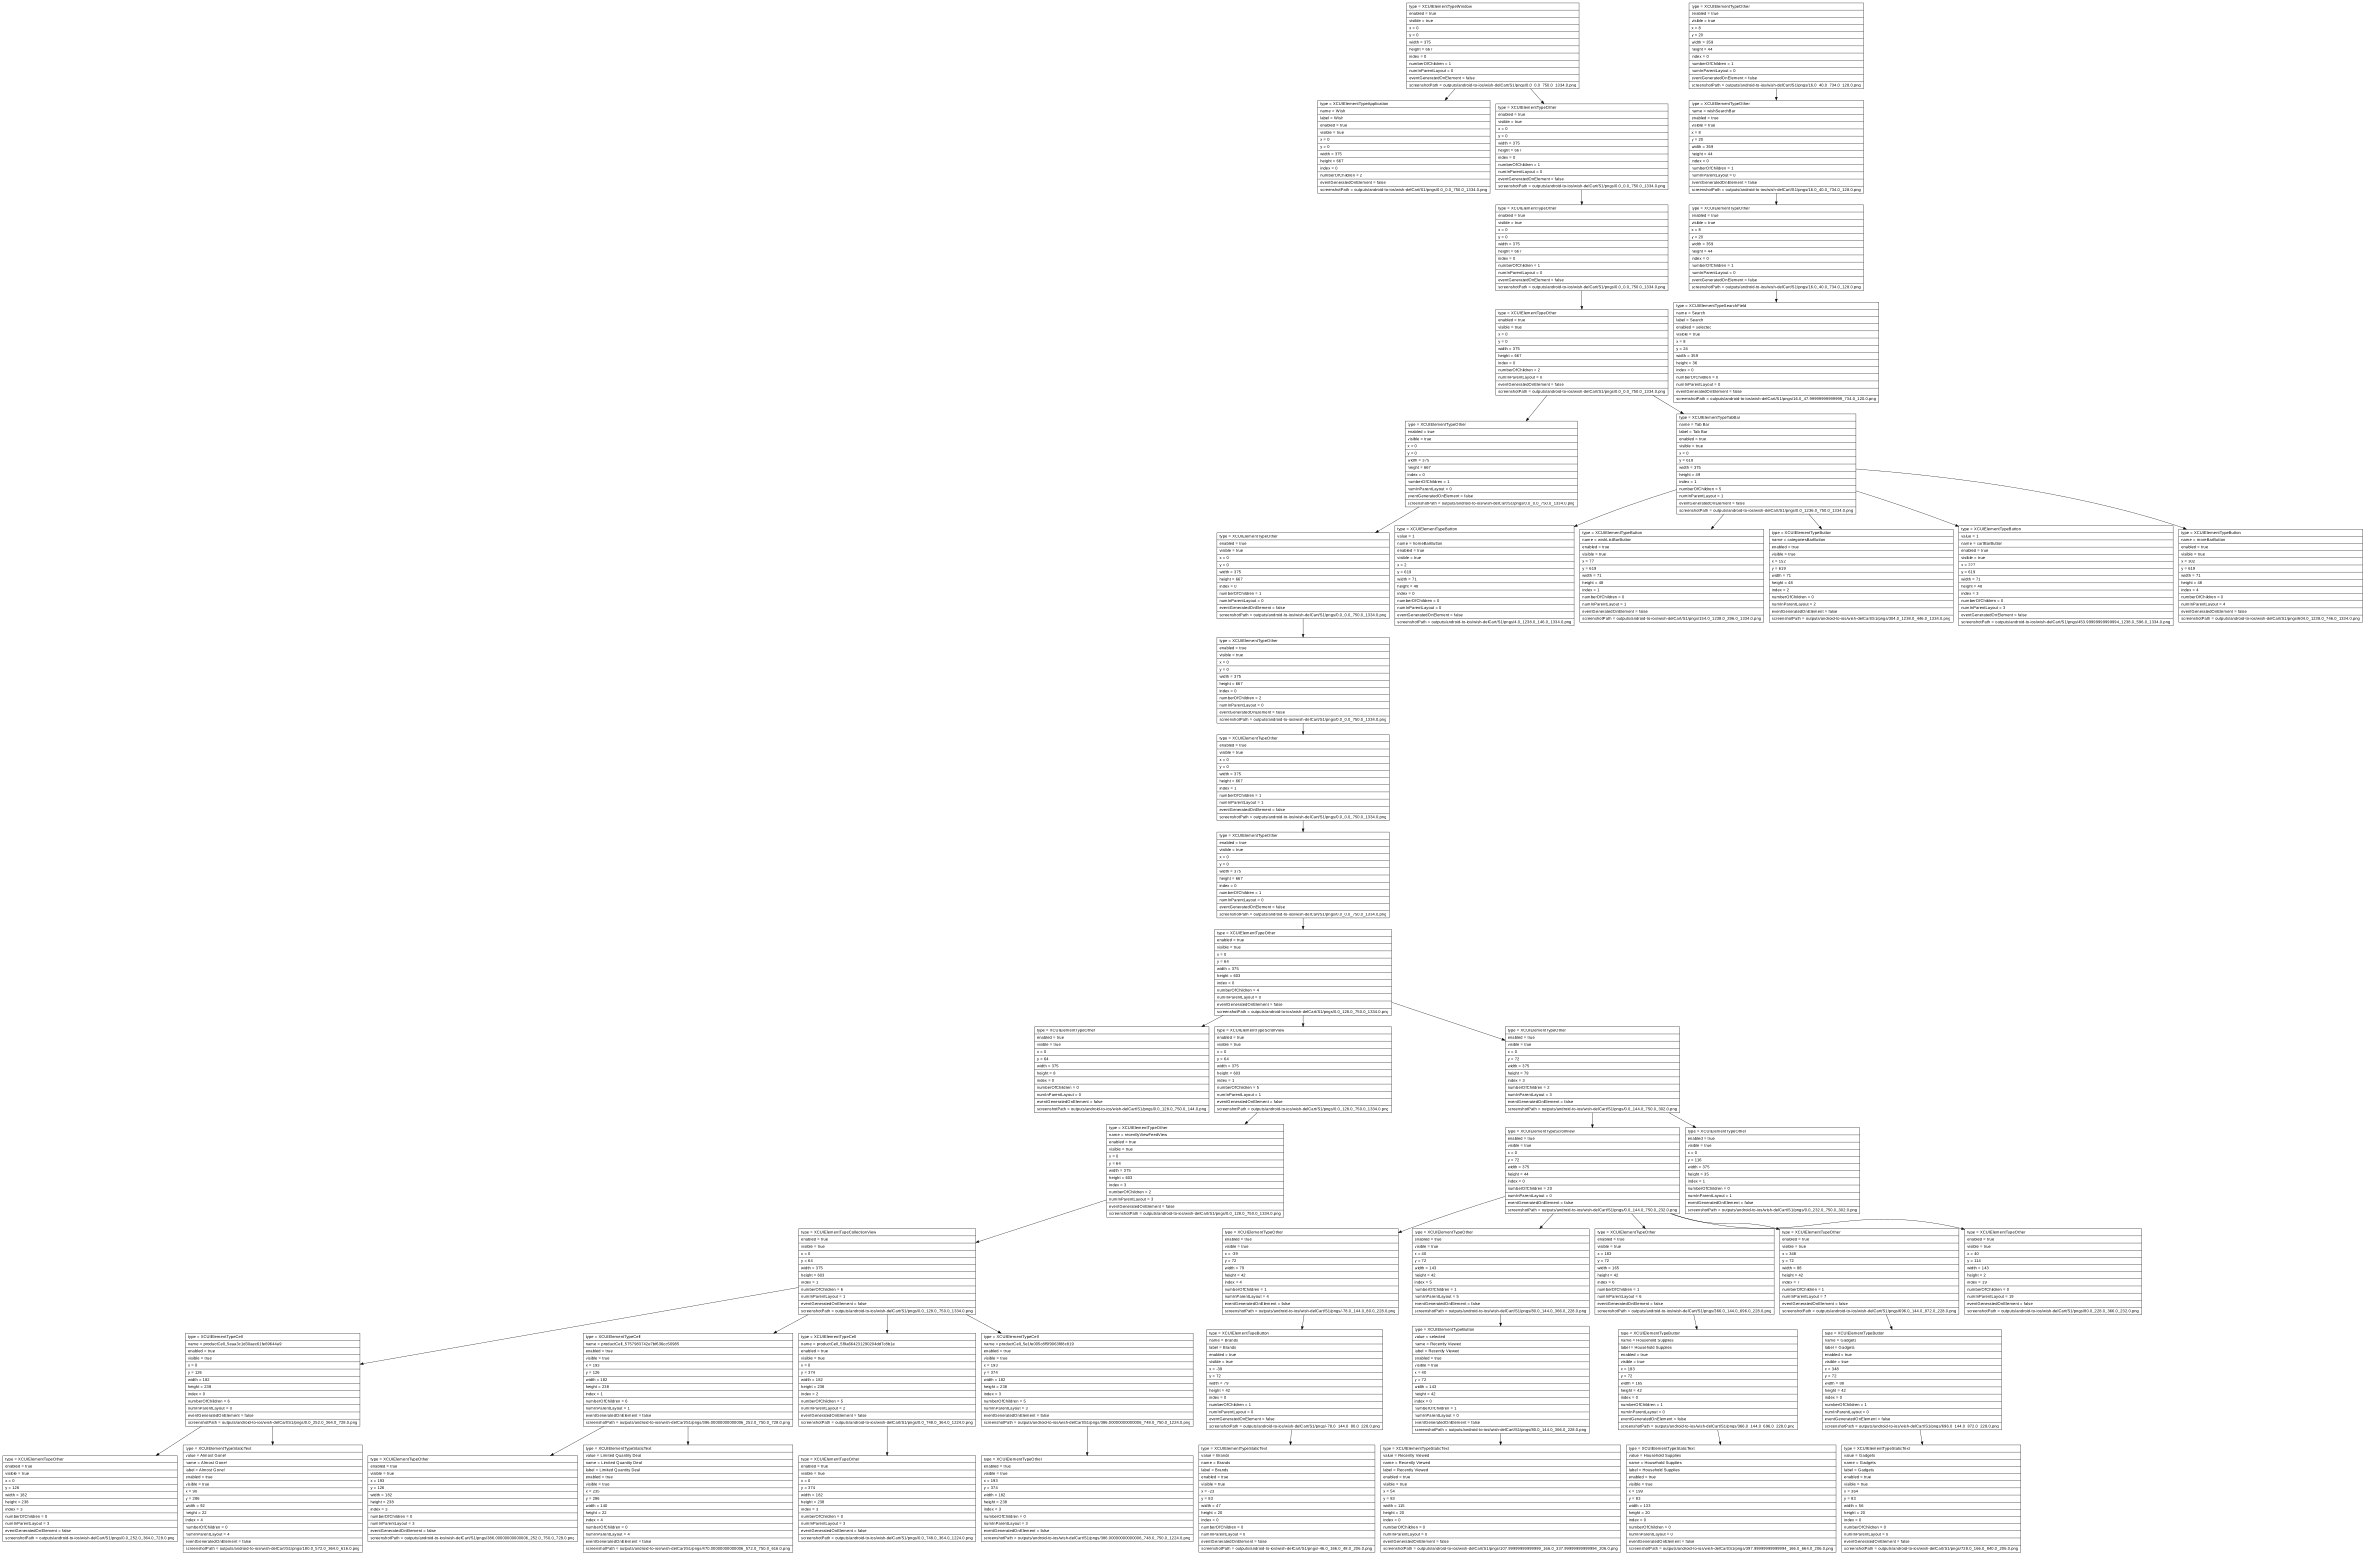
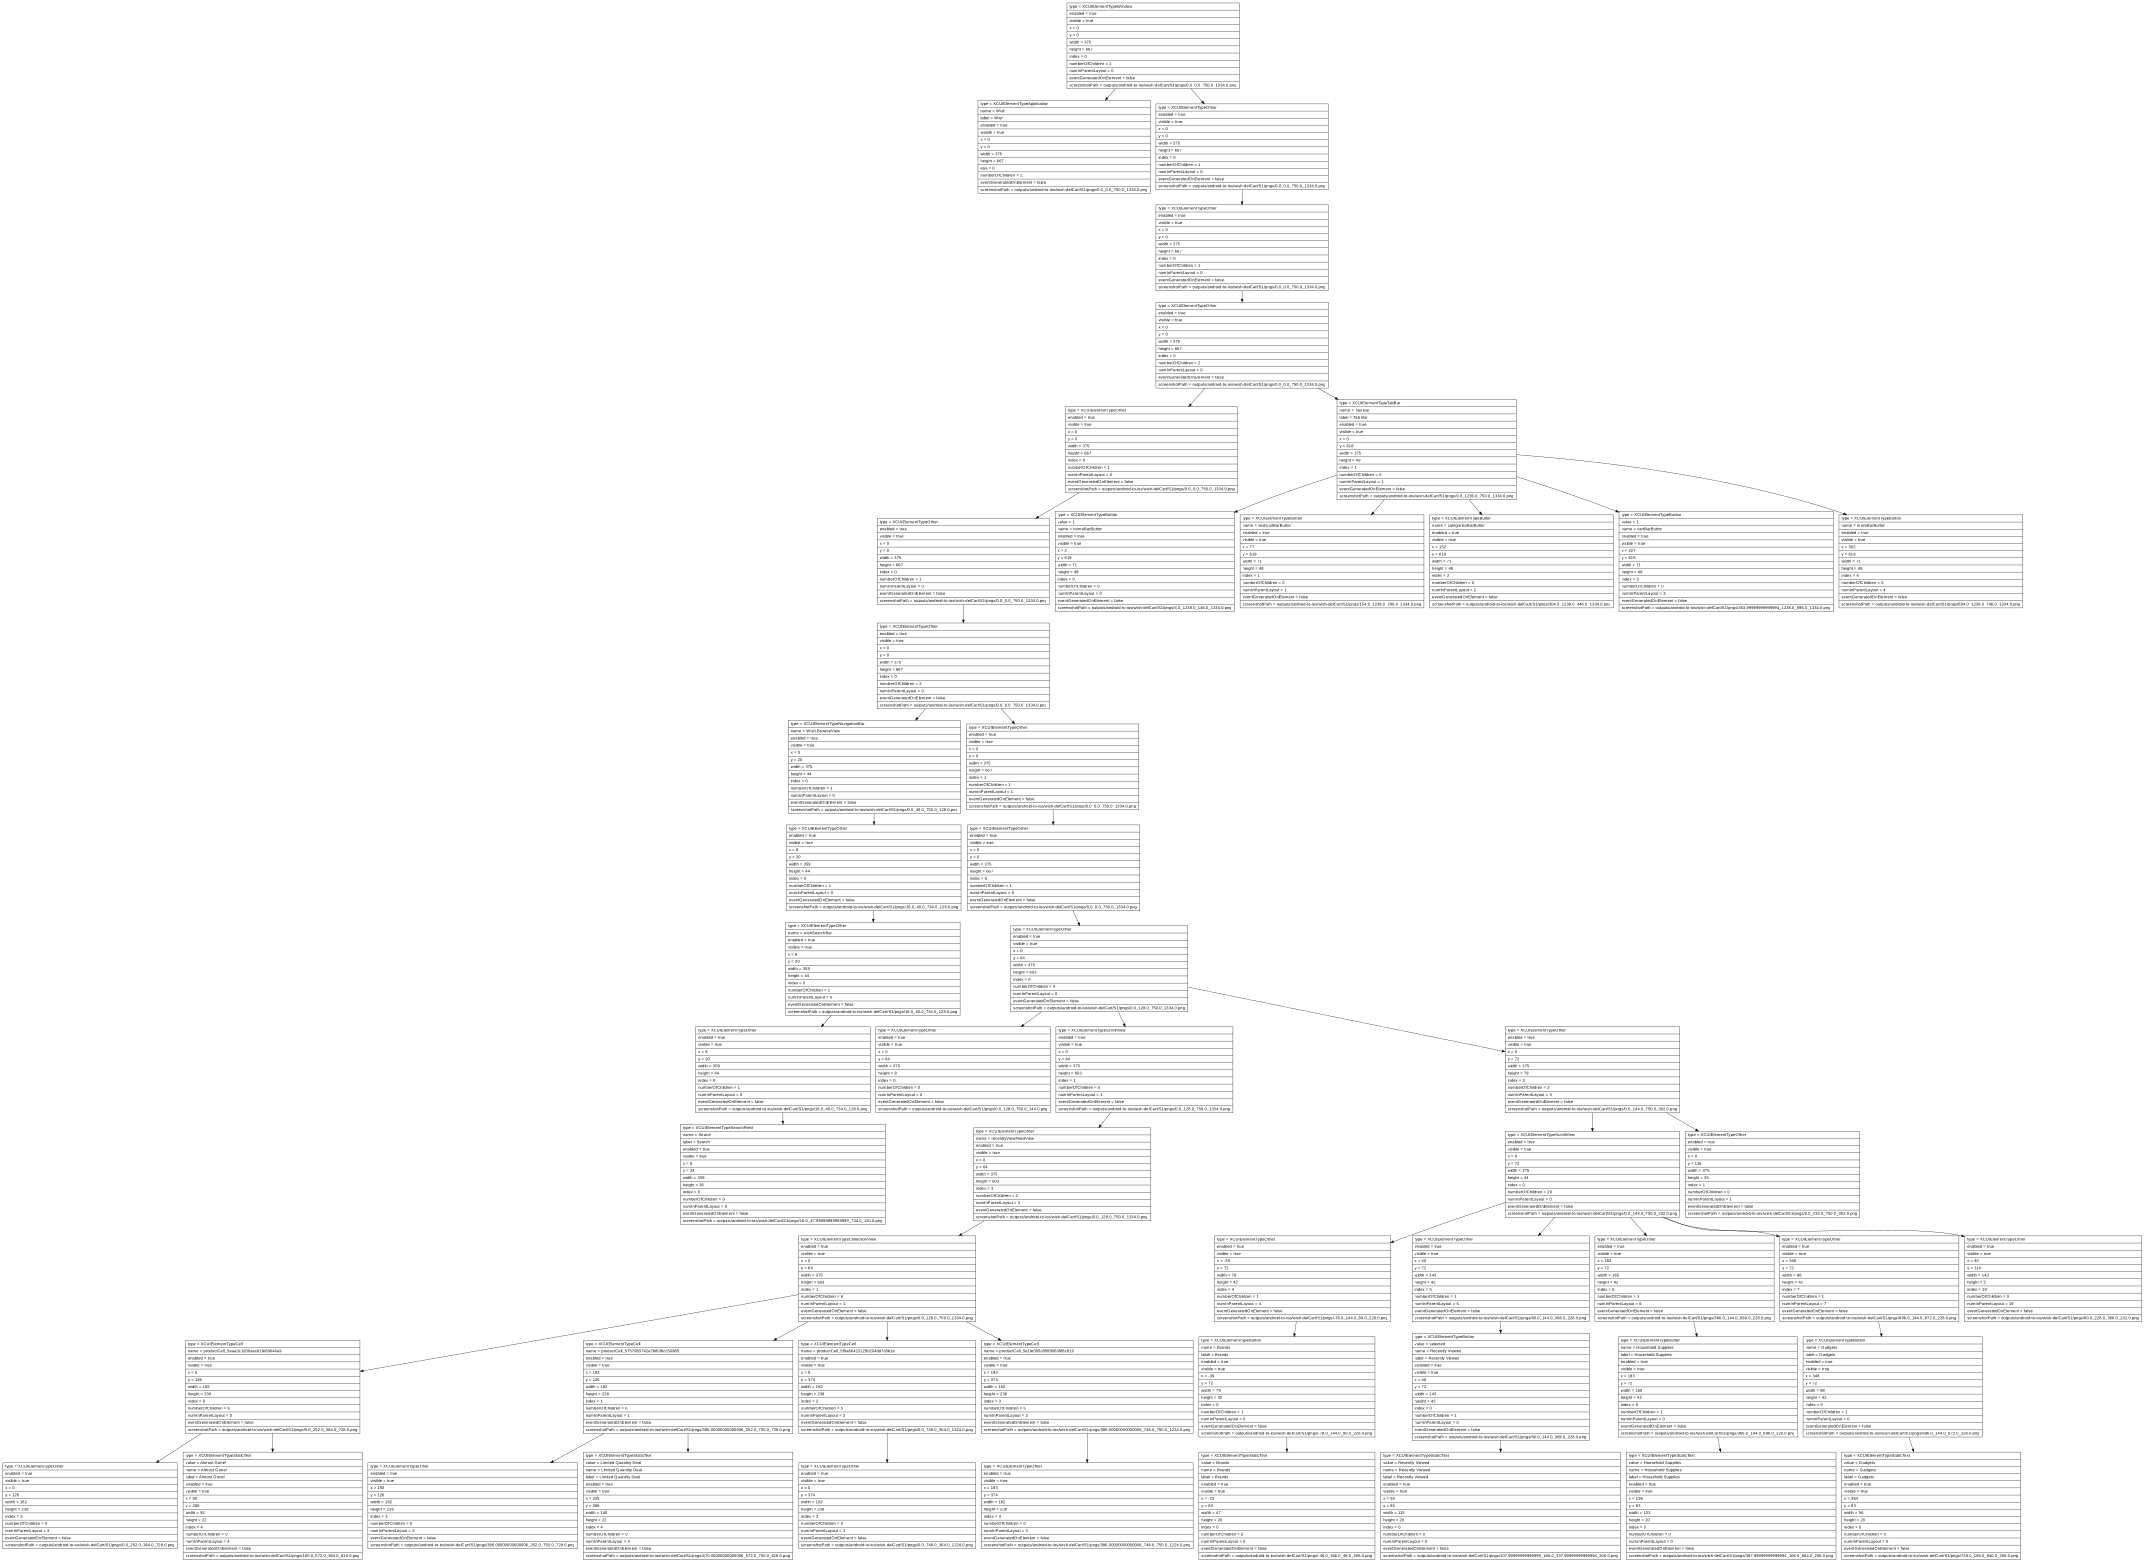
(1329, 168) -> (988, 168)
(1694, 327) -> (697, 1149)
none -> (874, 767)
